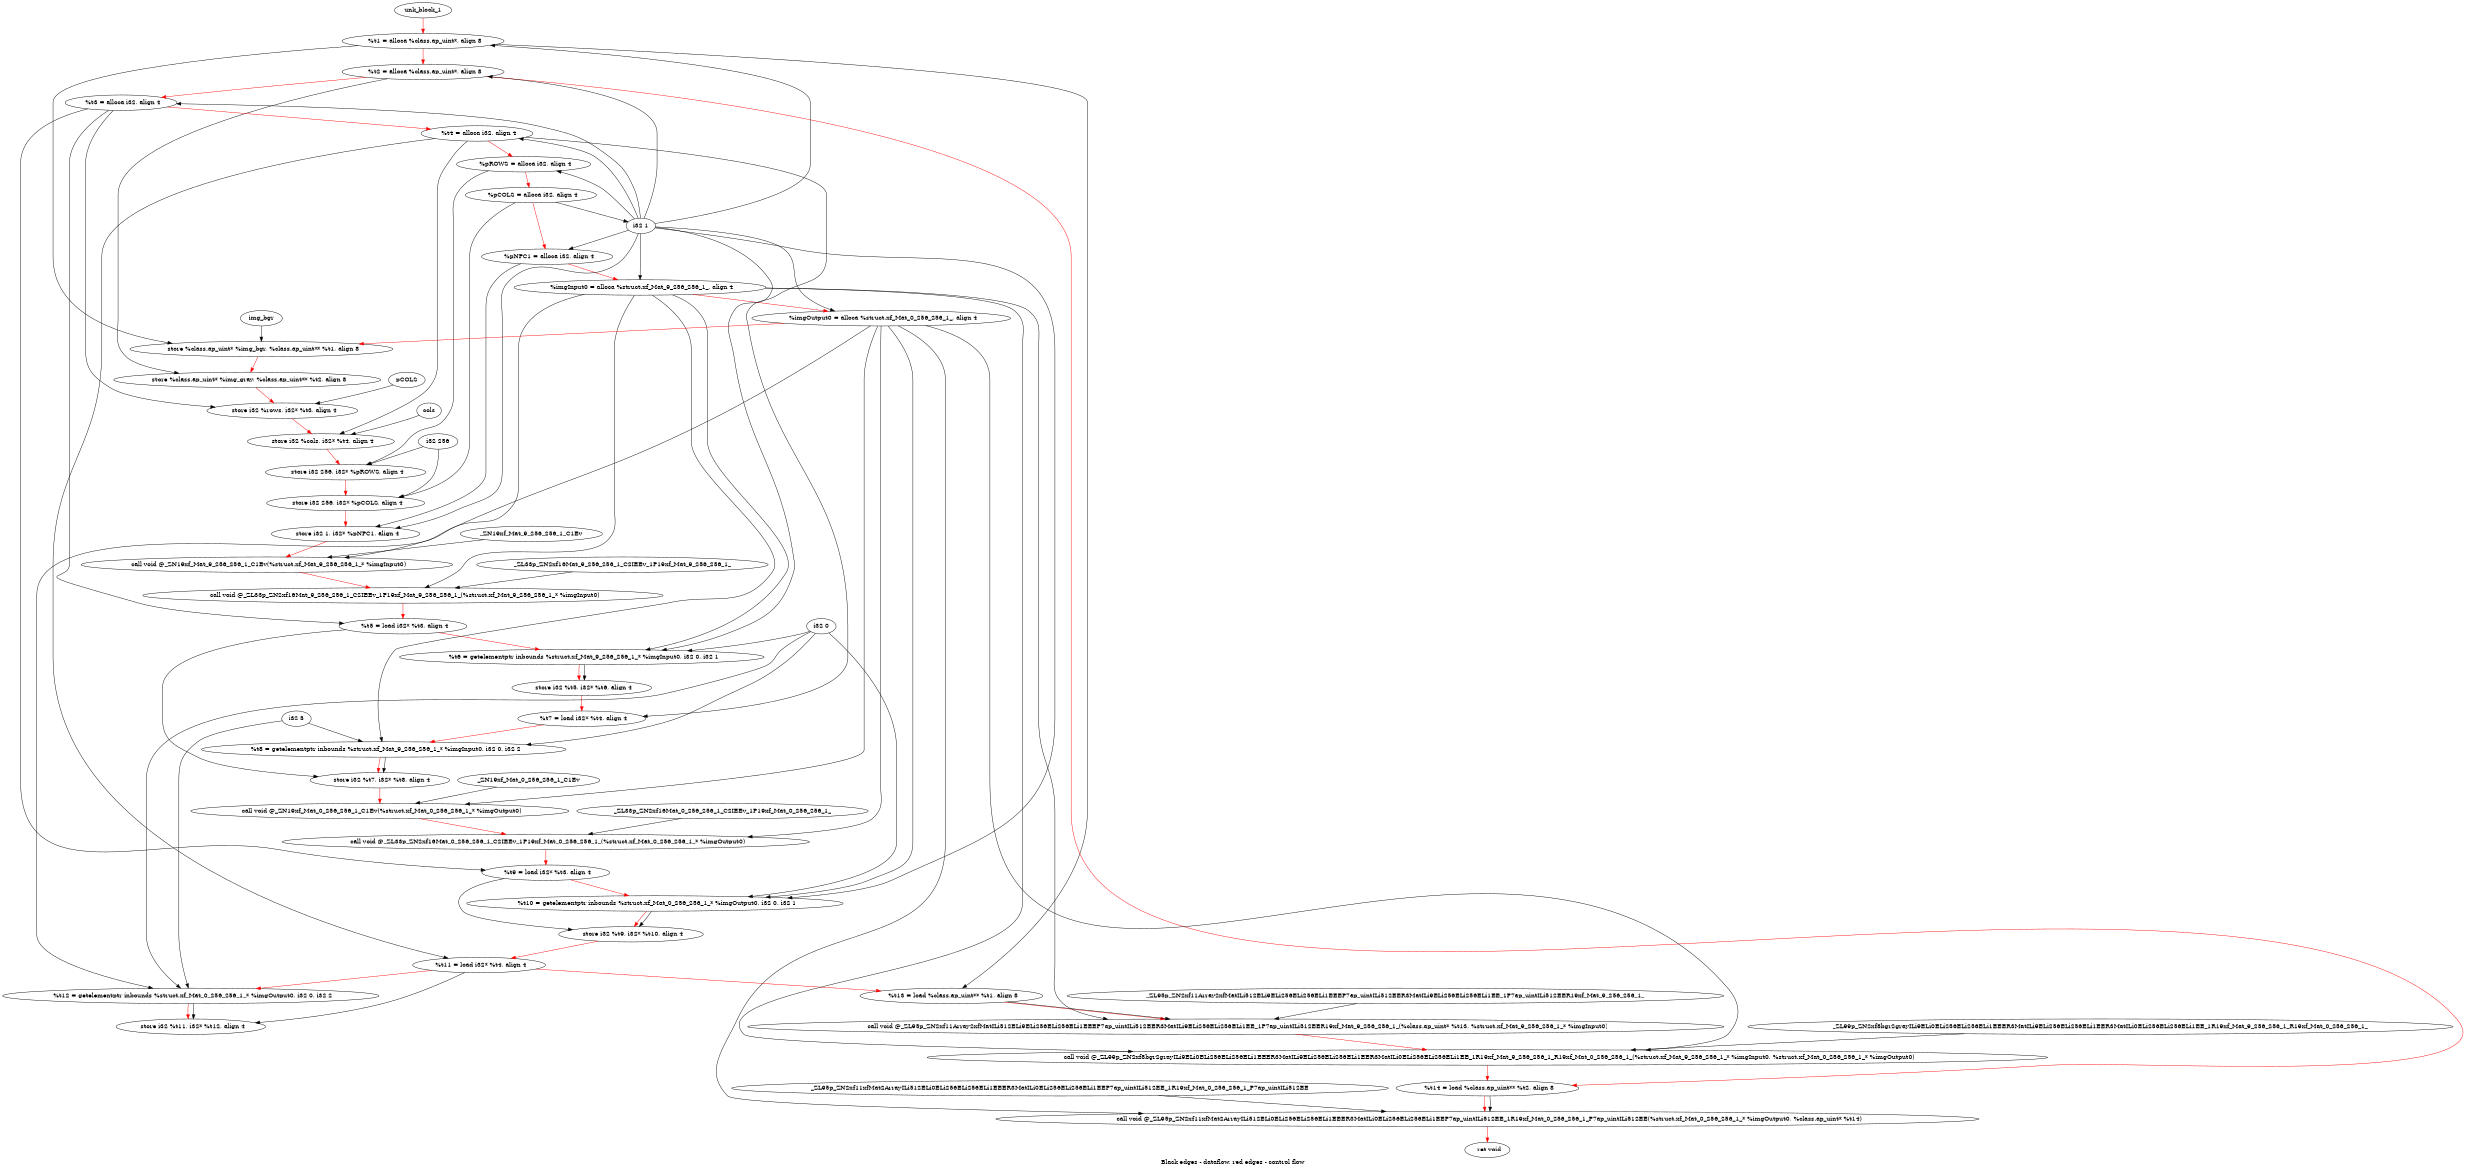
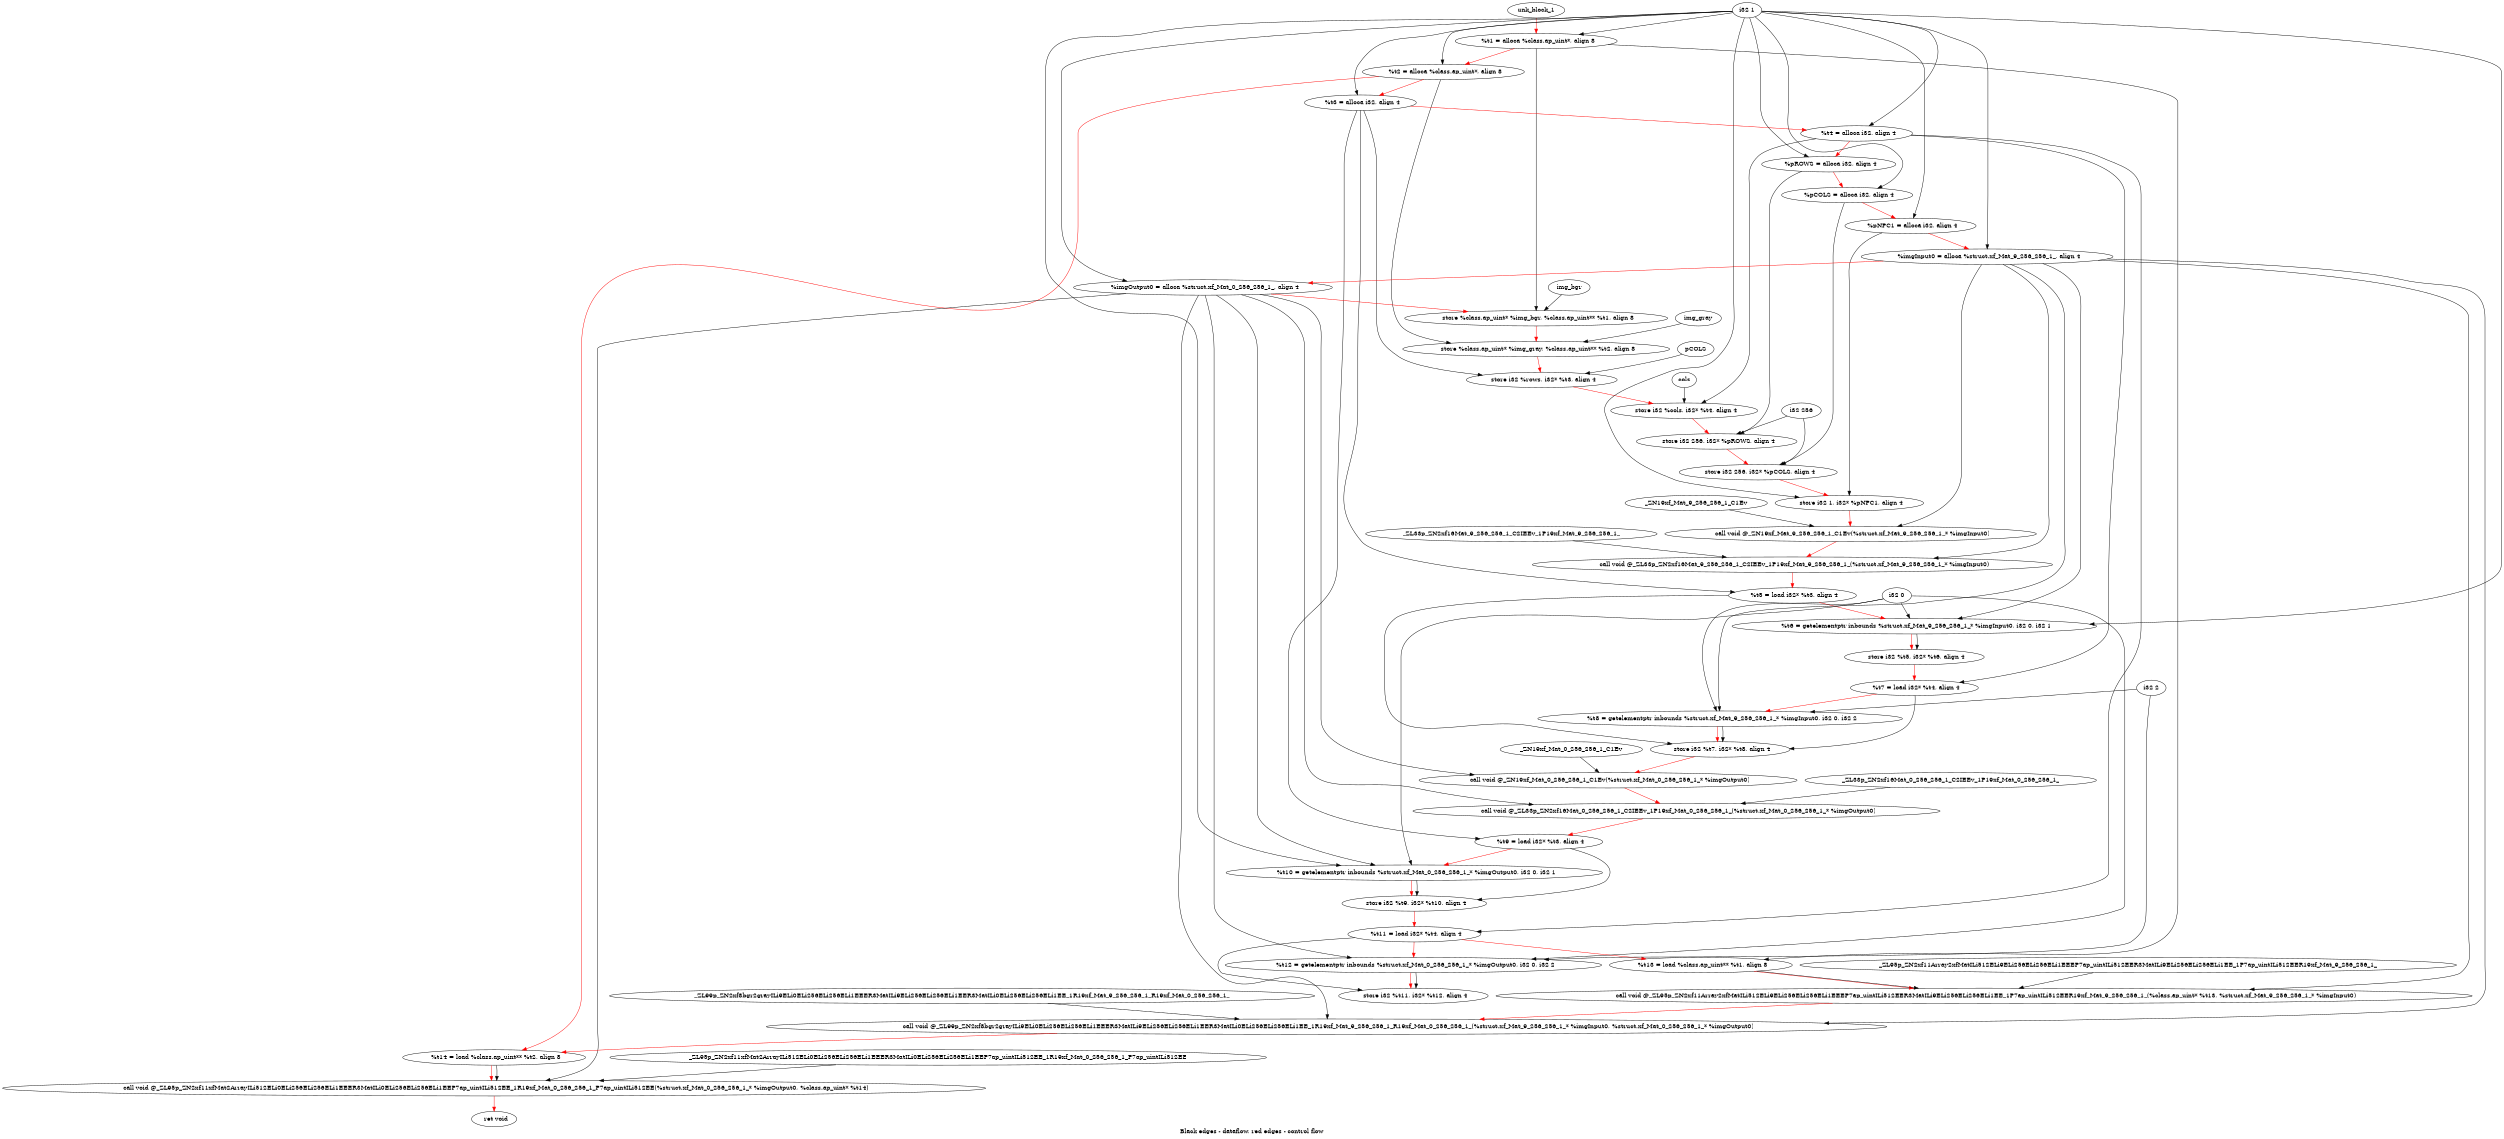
(590, 212) -> (1802, 145)
none -> (1698, 318)
(296, 719) -> (2151, 688)
none -> (1868, 741)
